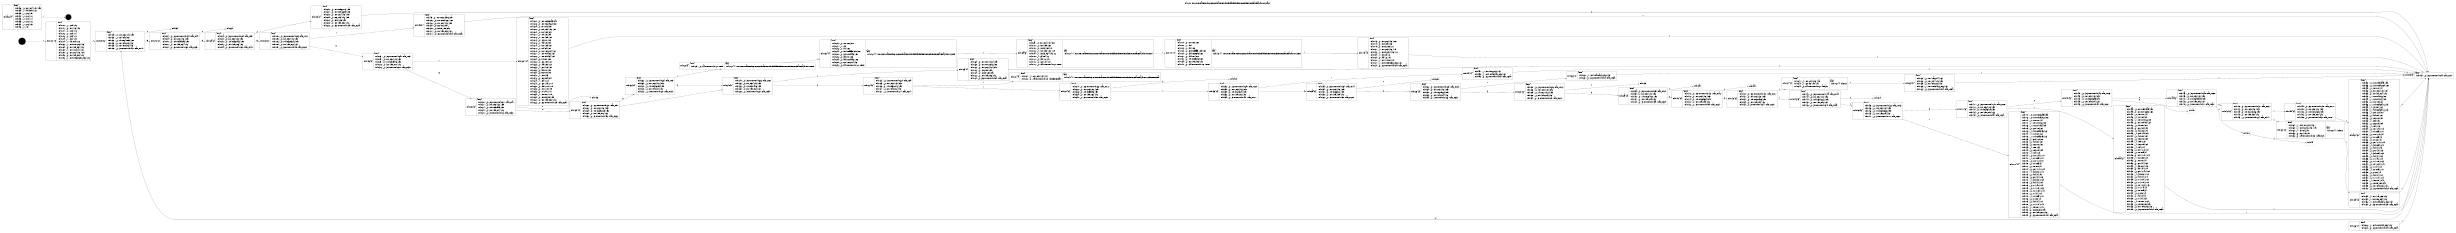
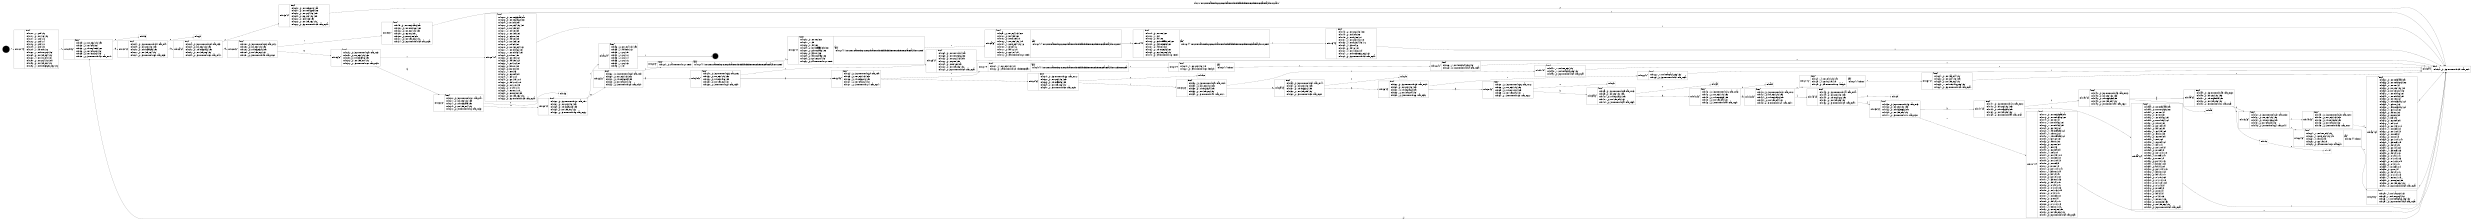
none -> (1201, 67)
(671, 98) -> (591, 81)
